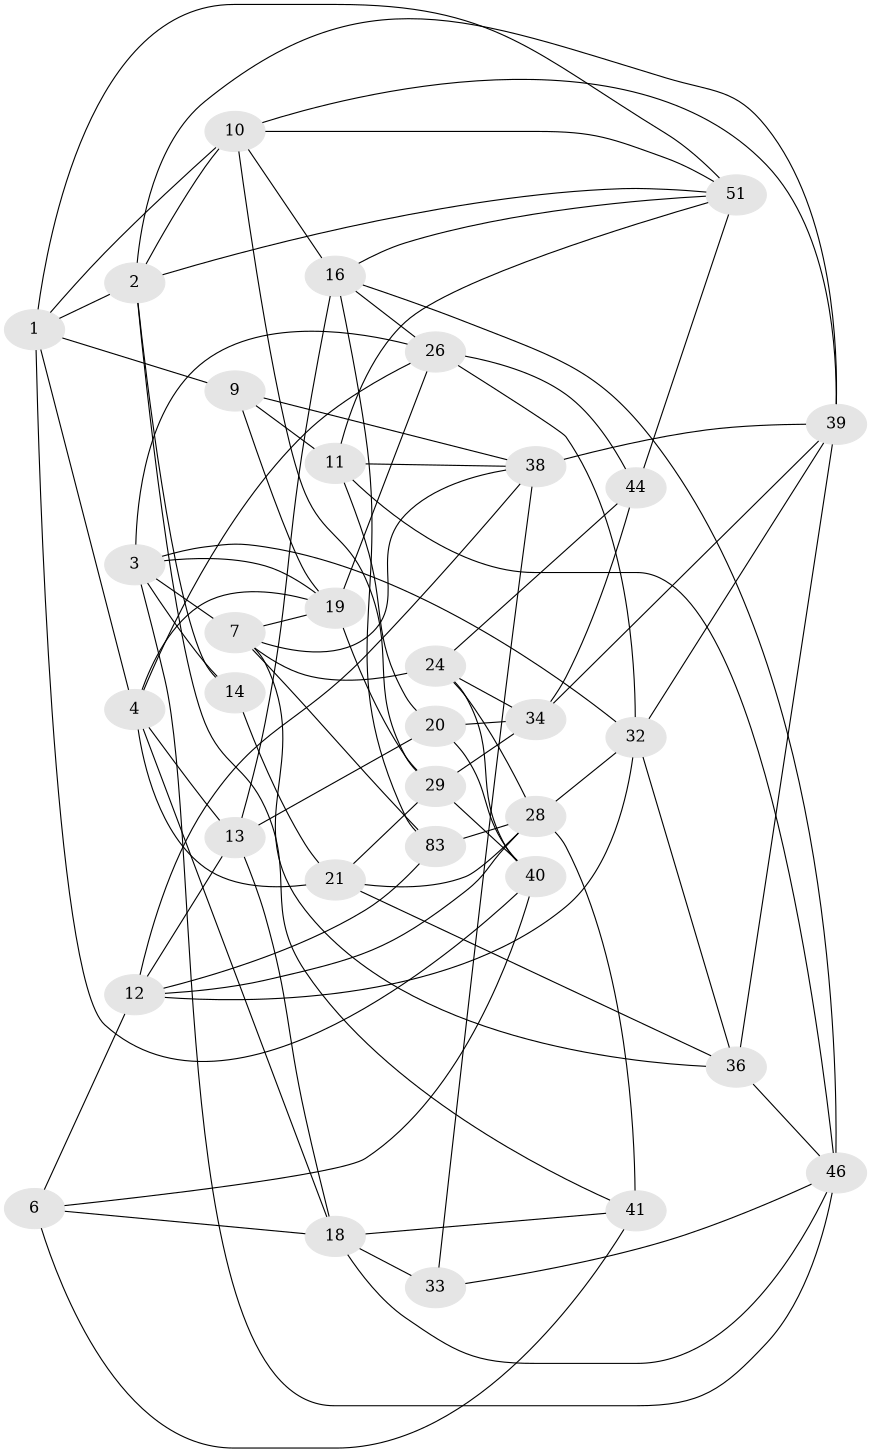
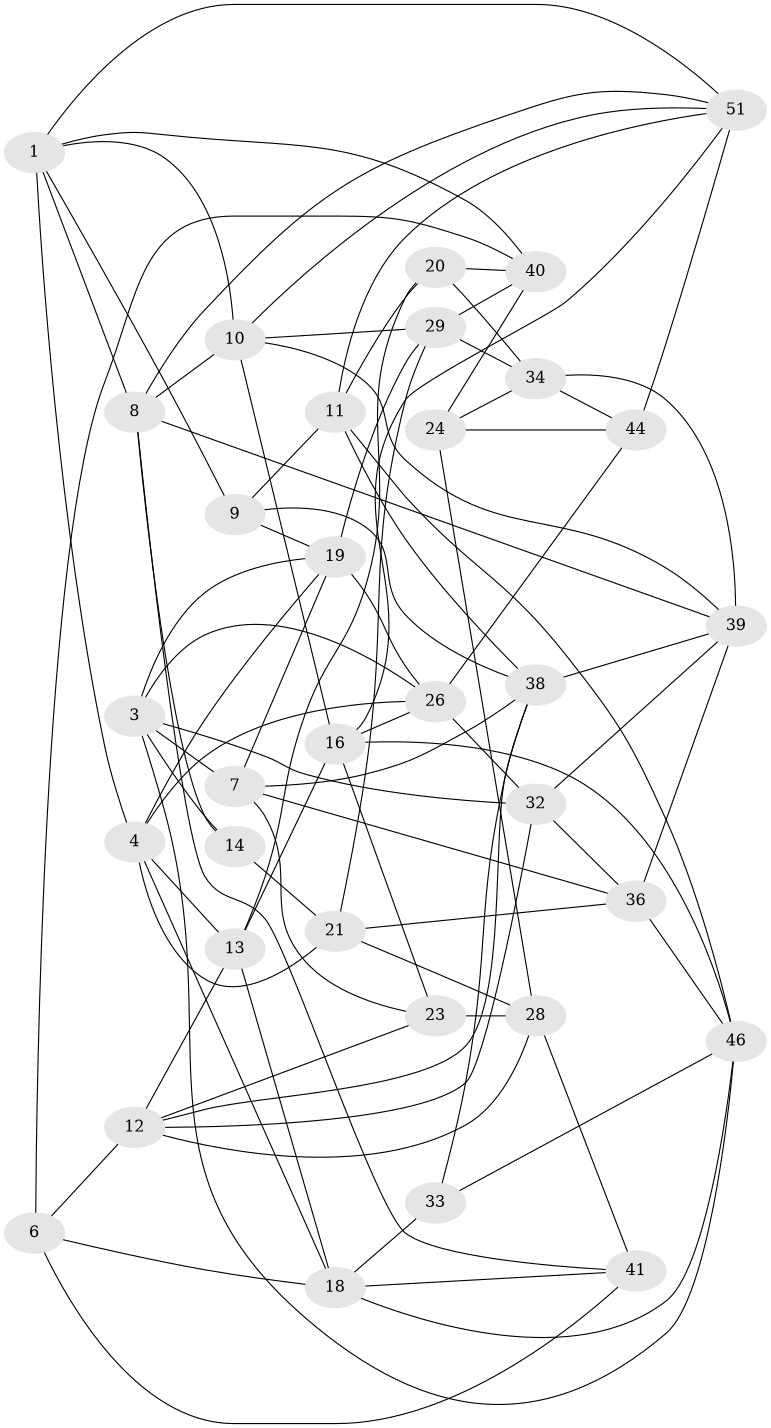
(135, 283) -> (135, 412)
(327, 679) -> none
(586, 777) -> none
(436, 847) -> (436, 1016)
